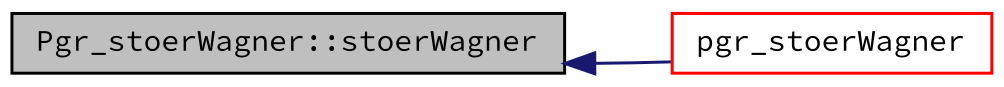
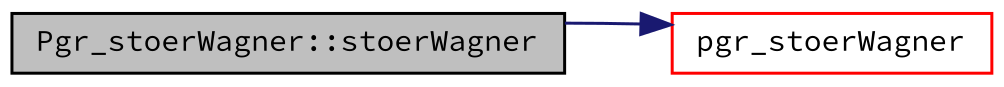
(633, 63) -> (603, 23)
